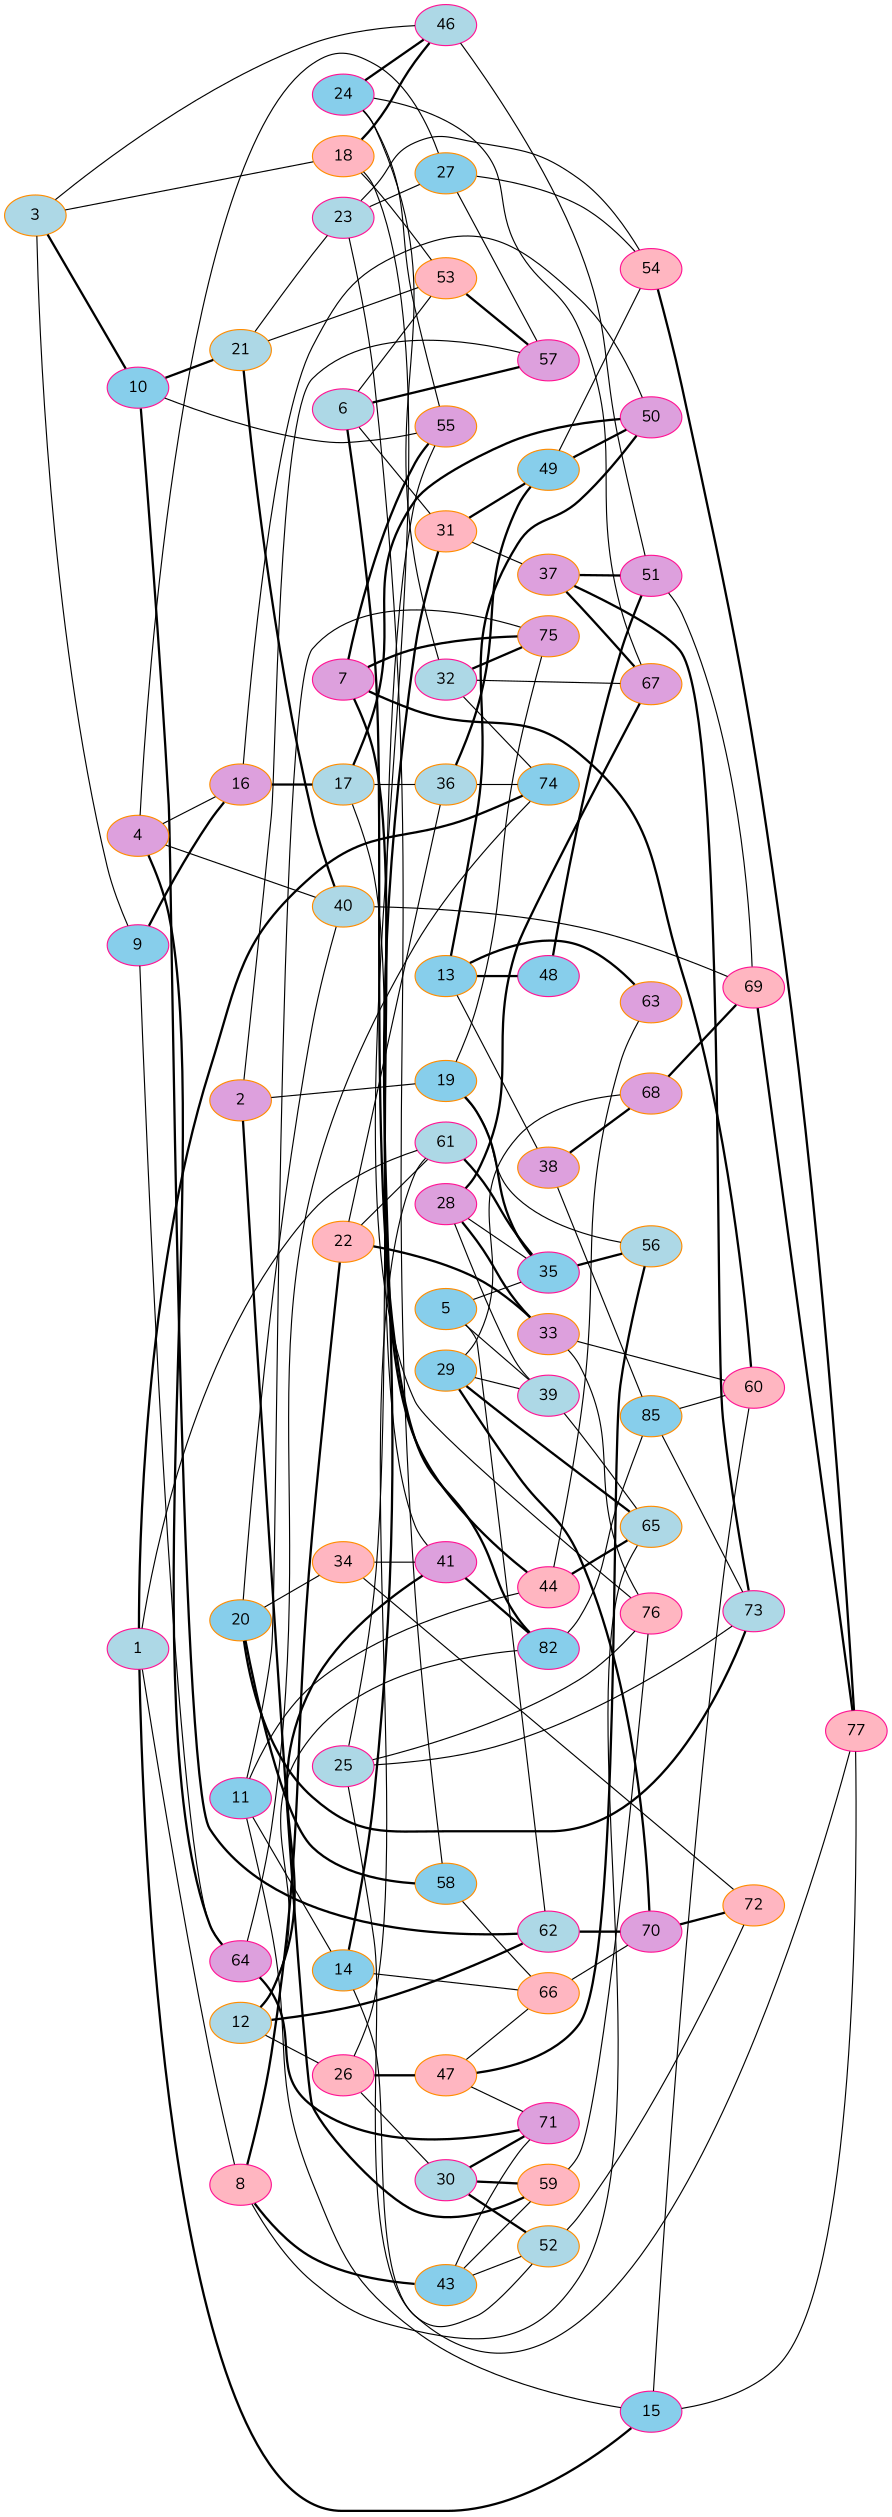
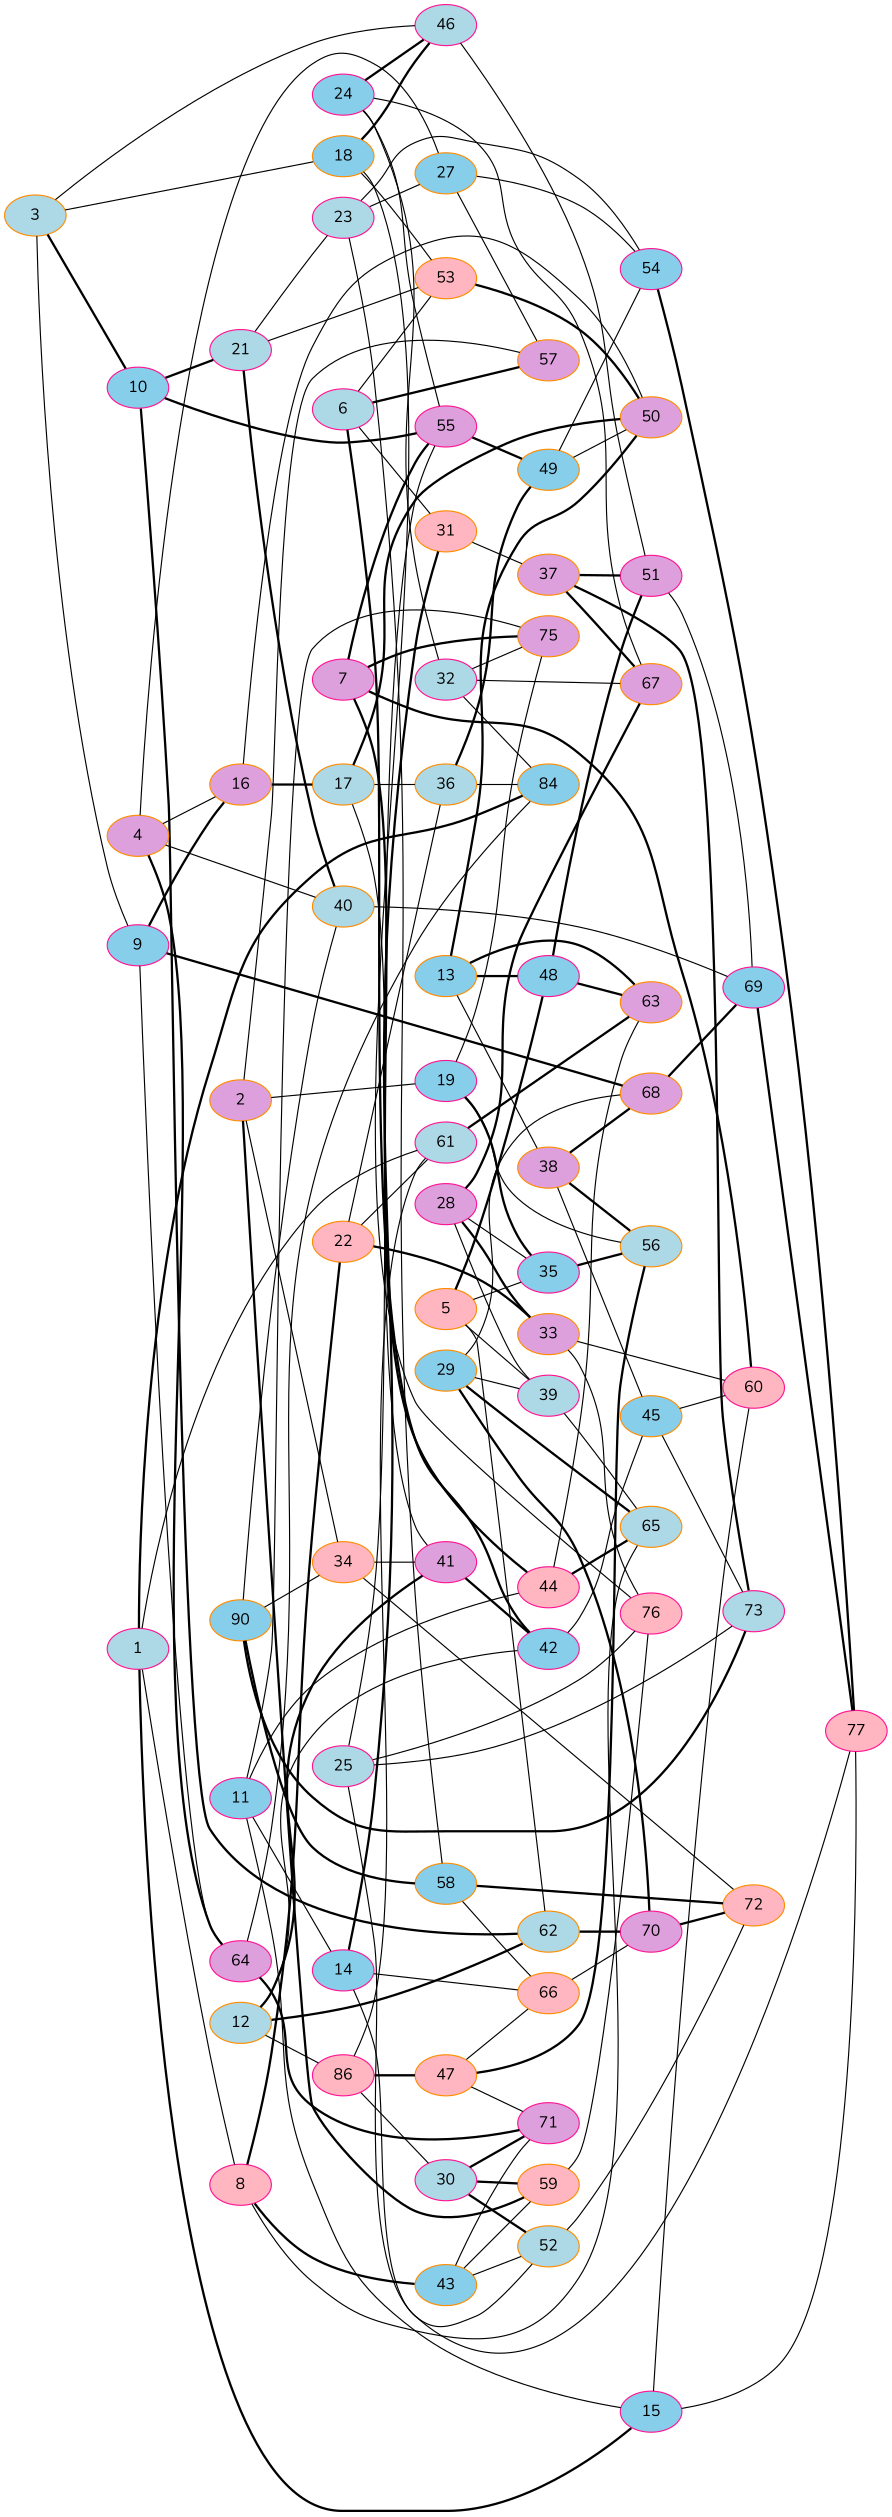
(343, 156) -> (343, 156)
(651, 269) -> (651, 269)
(497, 319) -> (566, 321)
(241, 350) -> (241, 350)
(548, 360) -> (548, 360)
(651, 417) -> (651, 417)
(446, 426) -> (446, 426)
(276, 433) -> (276, 433)
(599, 444) -> (599, 444)
(497, 501) -> (506, 452)
(497, 658) -> (497, 658)
(548, 785) -> (548, 785)
(754, 987) -> (754, 987)
none -> (600, 989)
none -> (372, 1013)
(446, 1081) -> (446, 1081)
none -> (506, 1137)
(485, 1184) -> (549, 1072)
none -> (601, 1208)
none -> (285, 1300)
(446, 1309) -> (446, 1309)
(651, 1416) -> (651, 1416)
(241, 1620) -> (241, 1620)
(548, 1649) -> (548, 1649)
none -> (594, 1894)
(548, 1932) -> (548, 1932)
(343, 1970) -> (343, 1970)
(343, 2075) -> (343, 2075)
